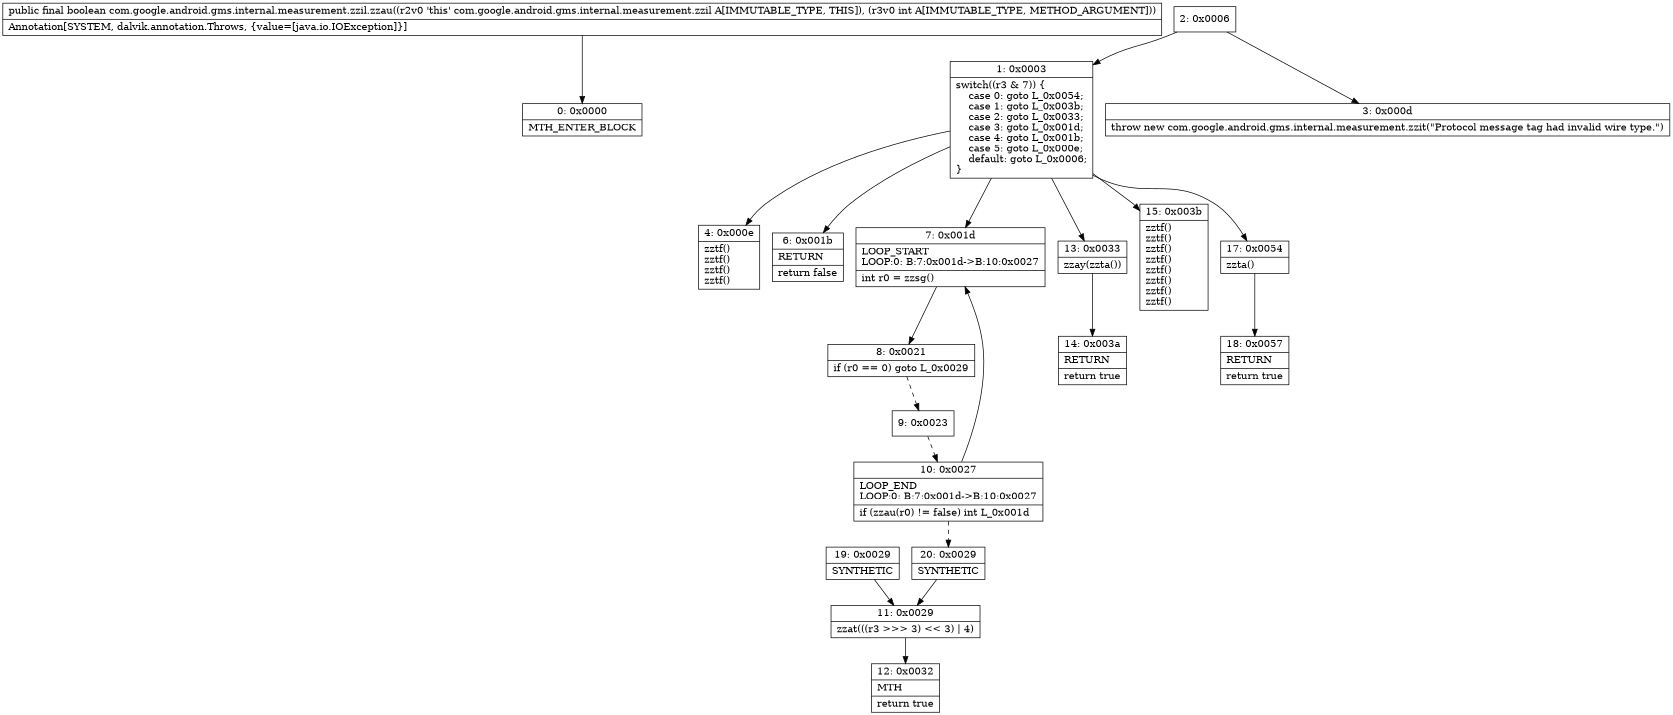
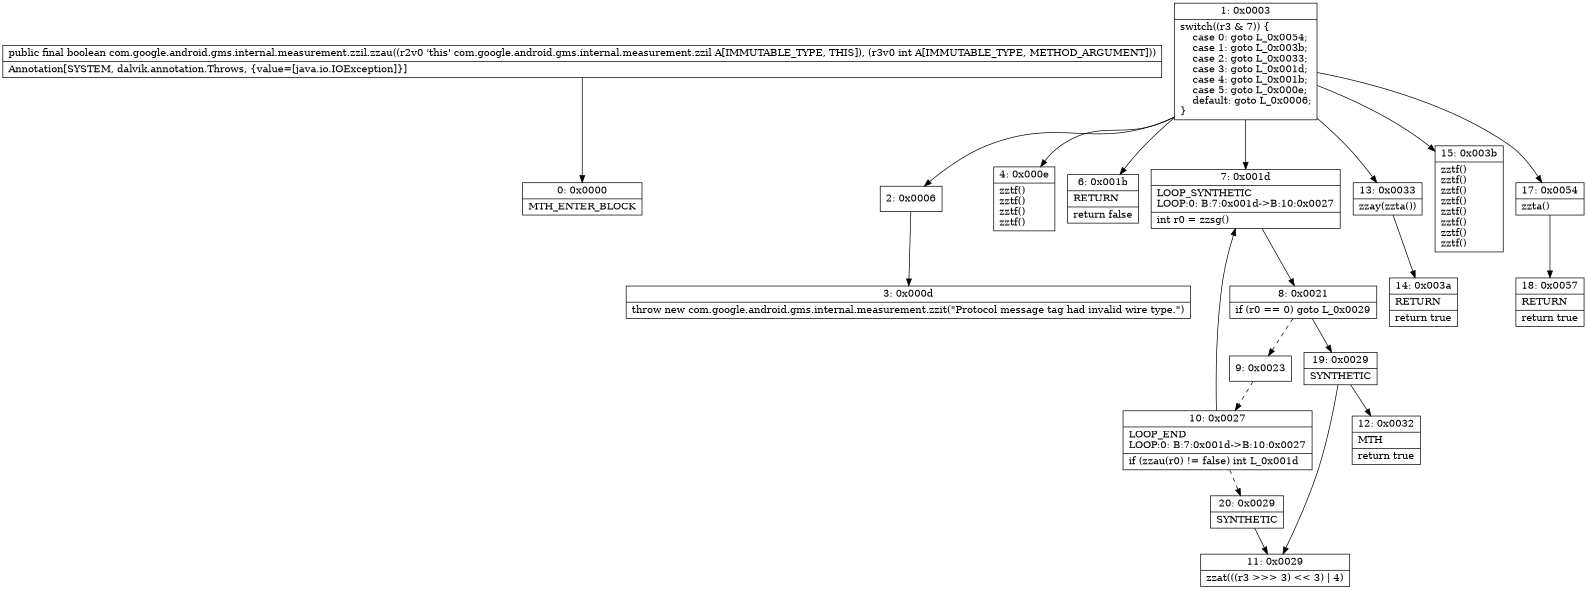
(1138, 46) -> (1047, 133)
(895, 252) -> (1205, 193)
none -> (1320, 332)
(906, 647) -> (1359, 398)
